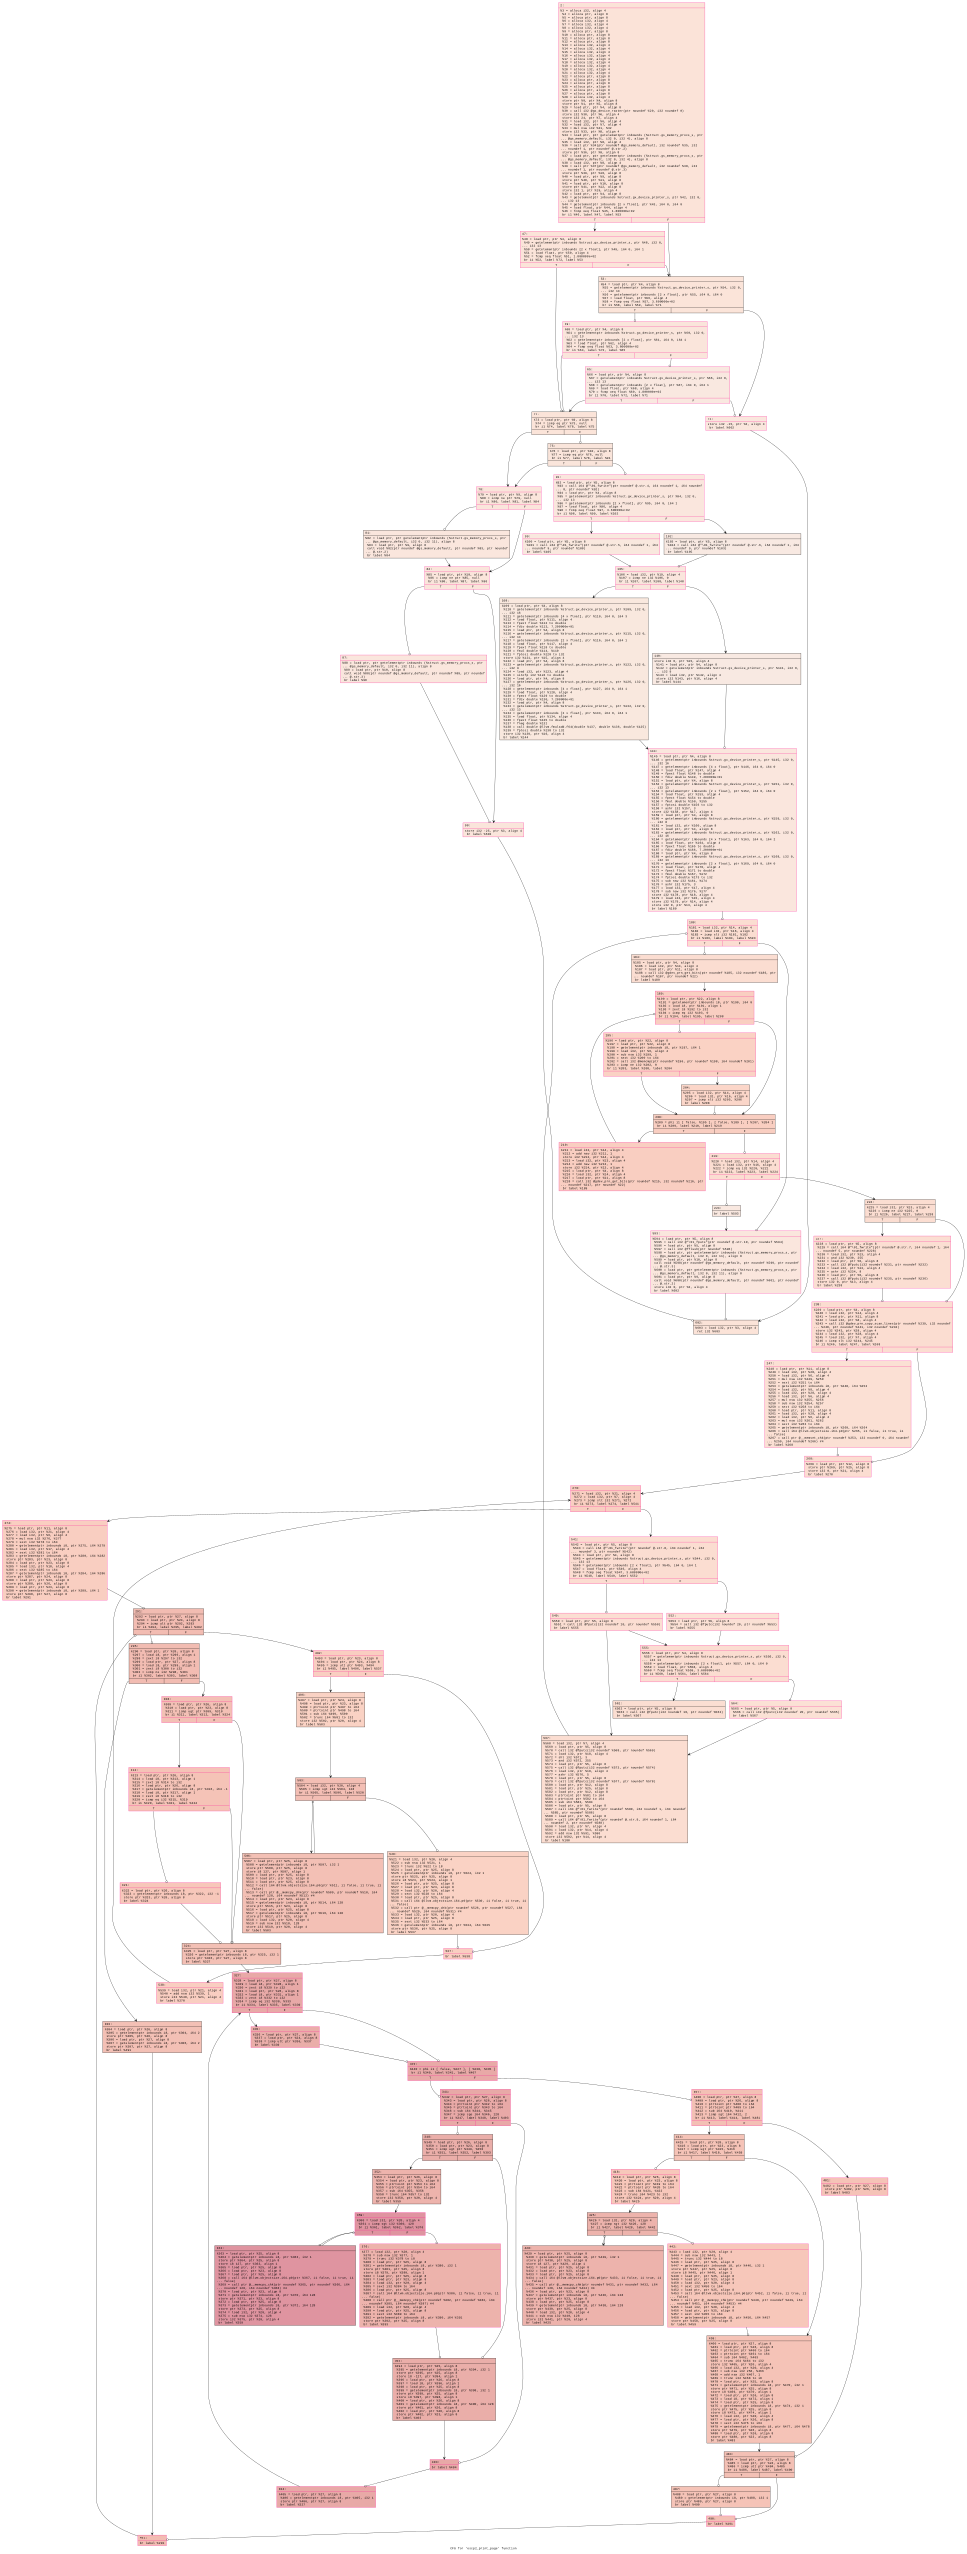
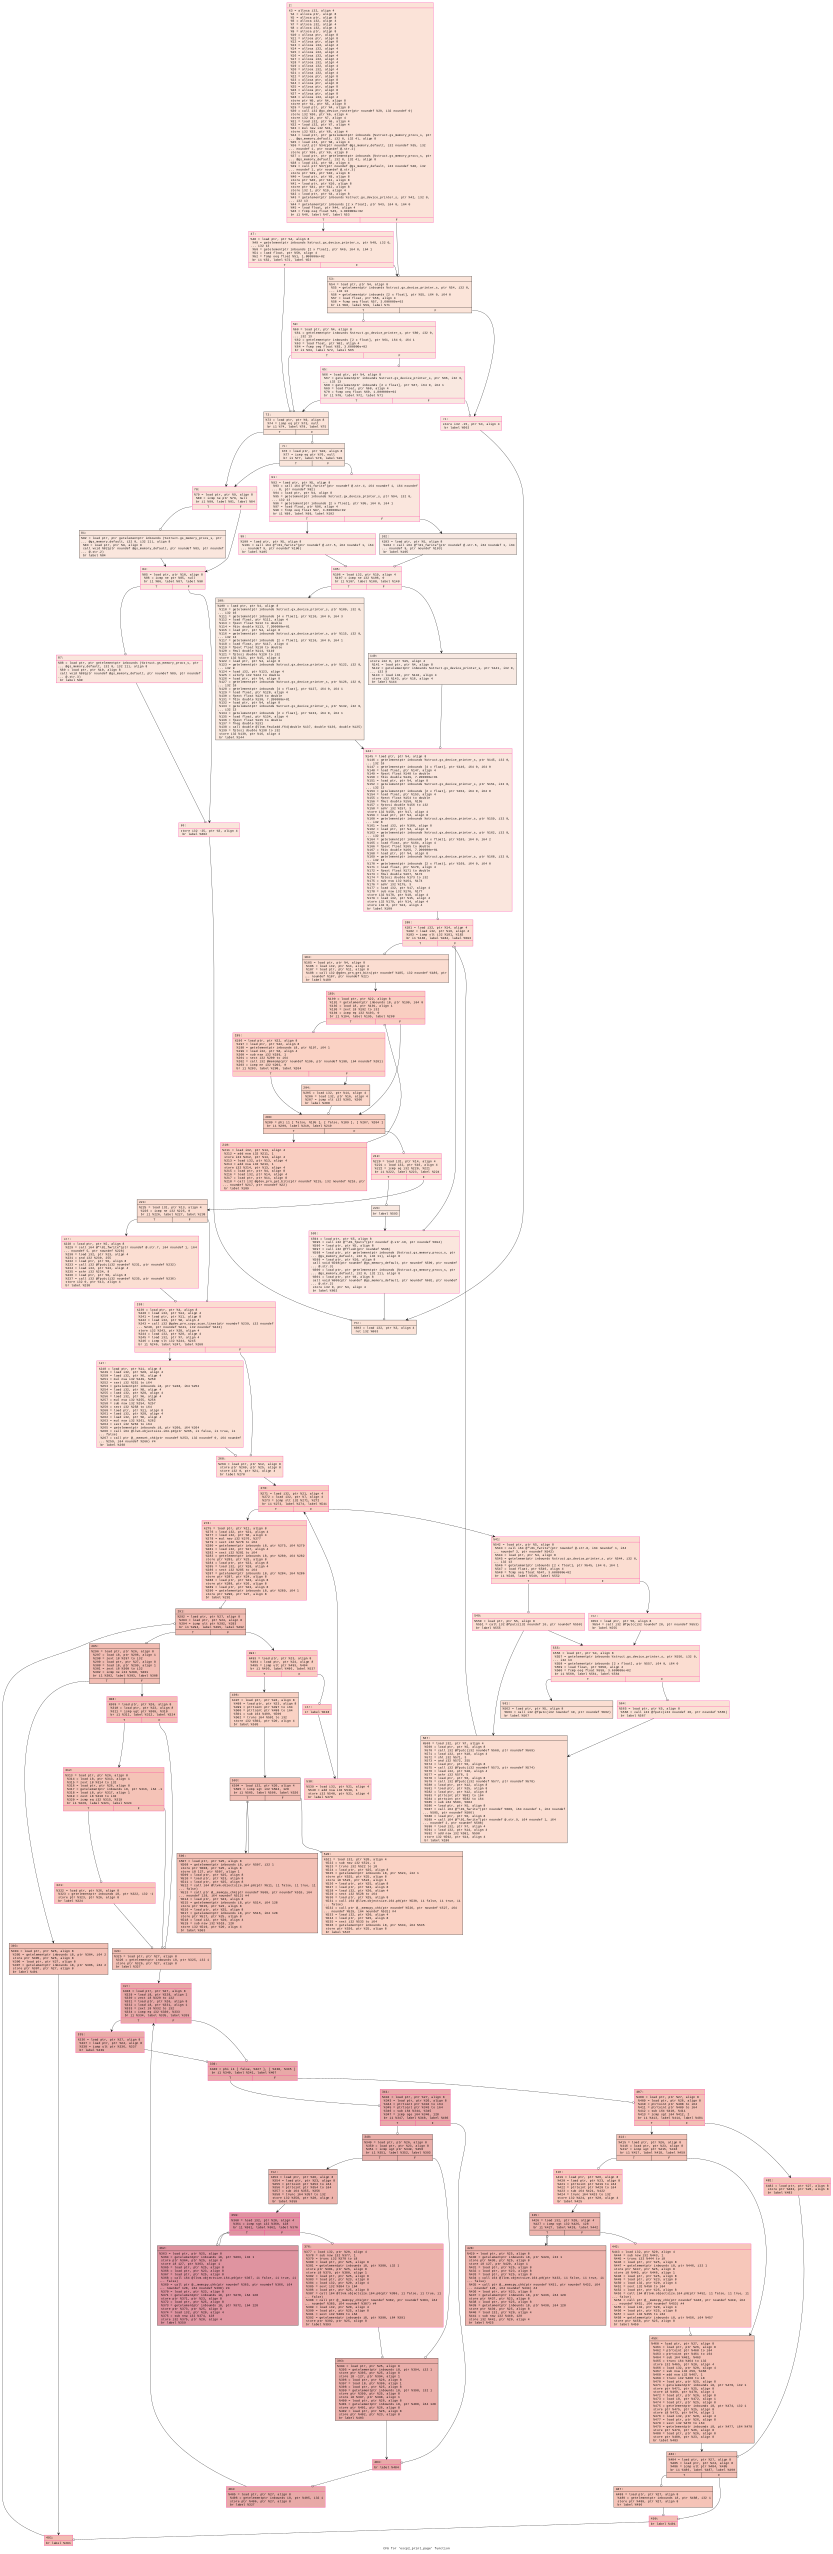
(458, 1941) -> none
